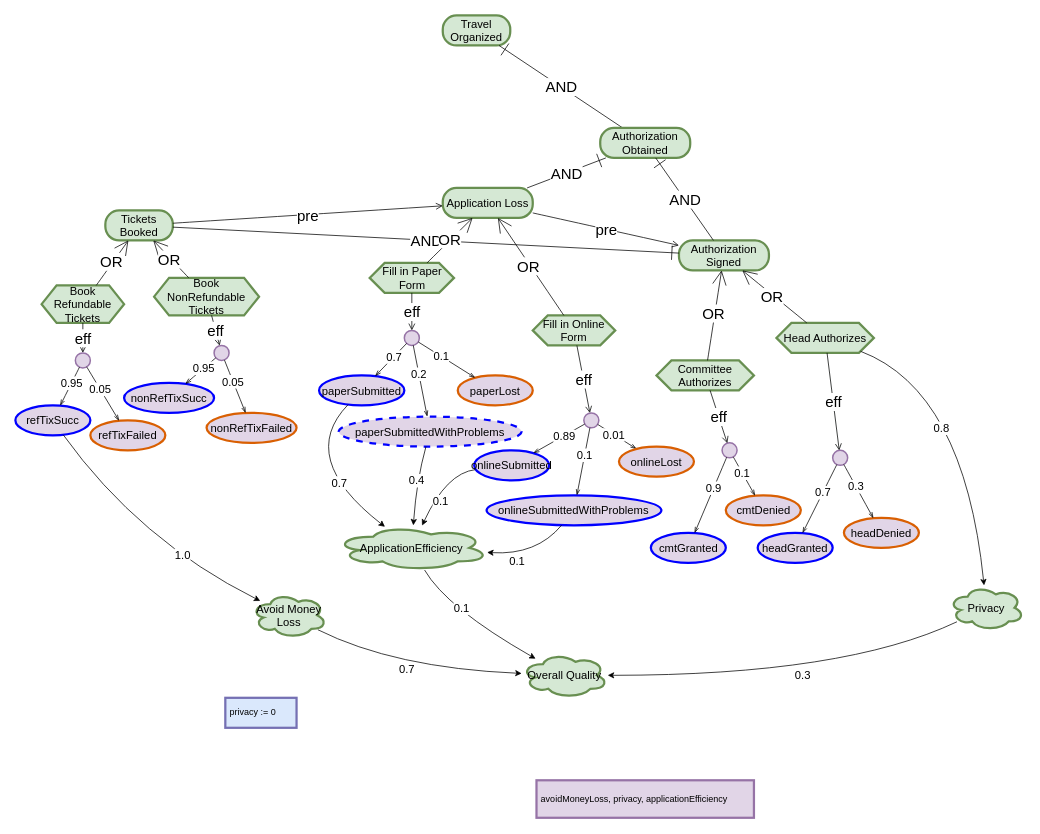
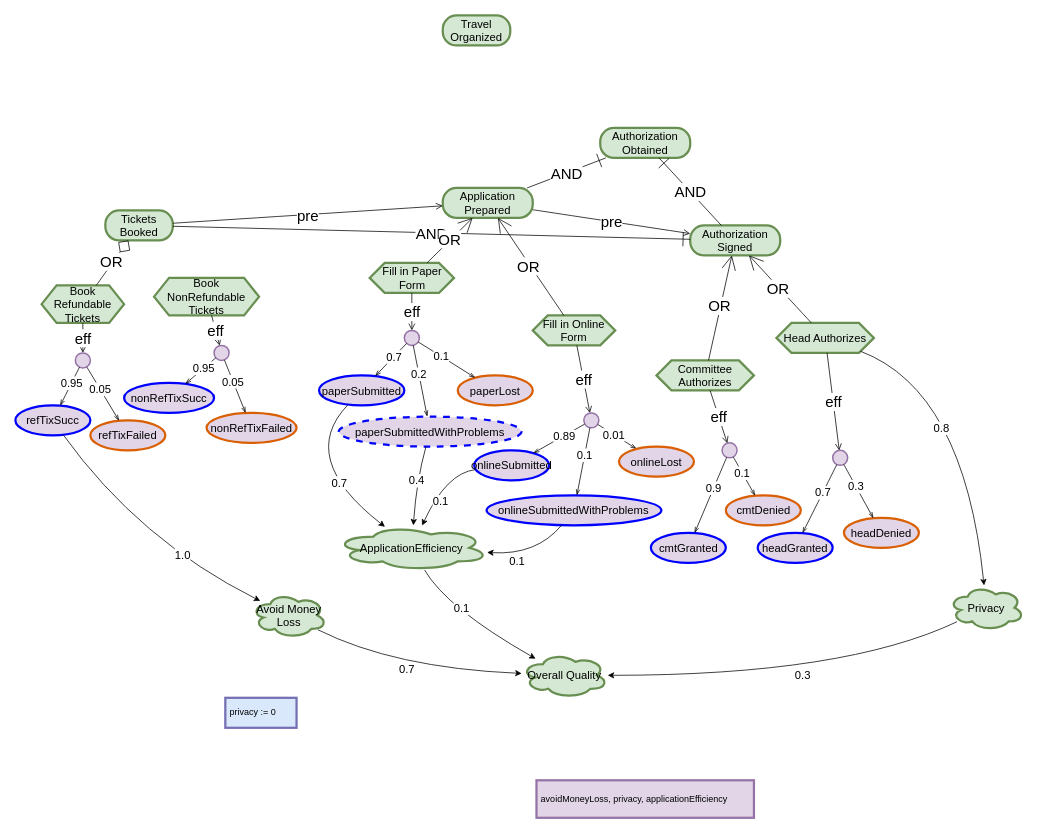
(561, 87) -> none
(488, 203) -> (488, 203)
(123, 248) -> (120, 253)
(724, 255) -> (735, 240)
(177, 266) -> none
